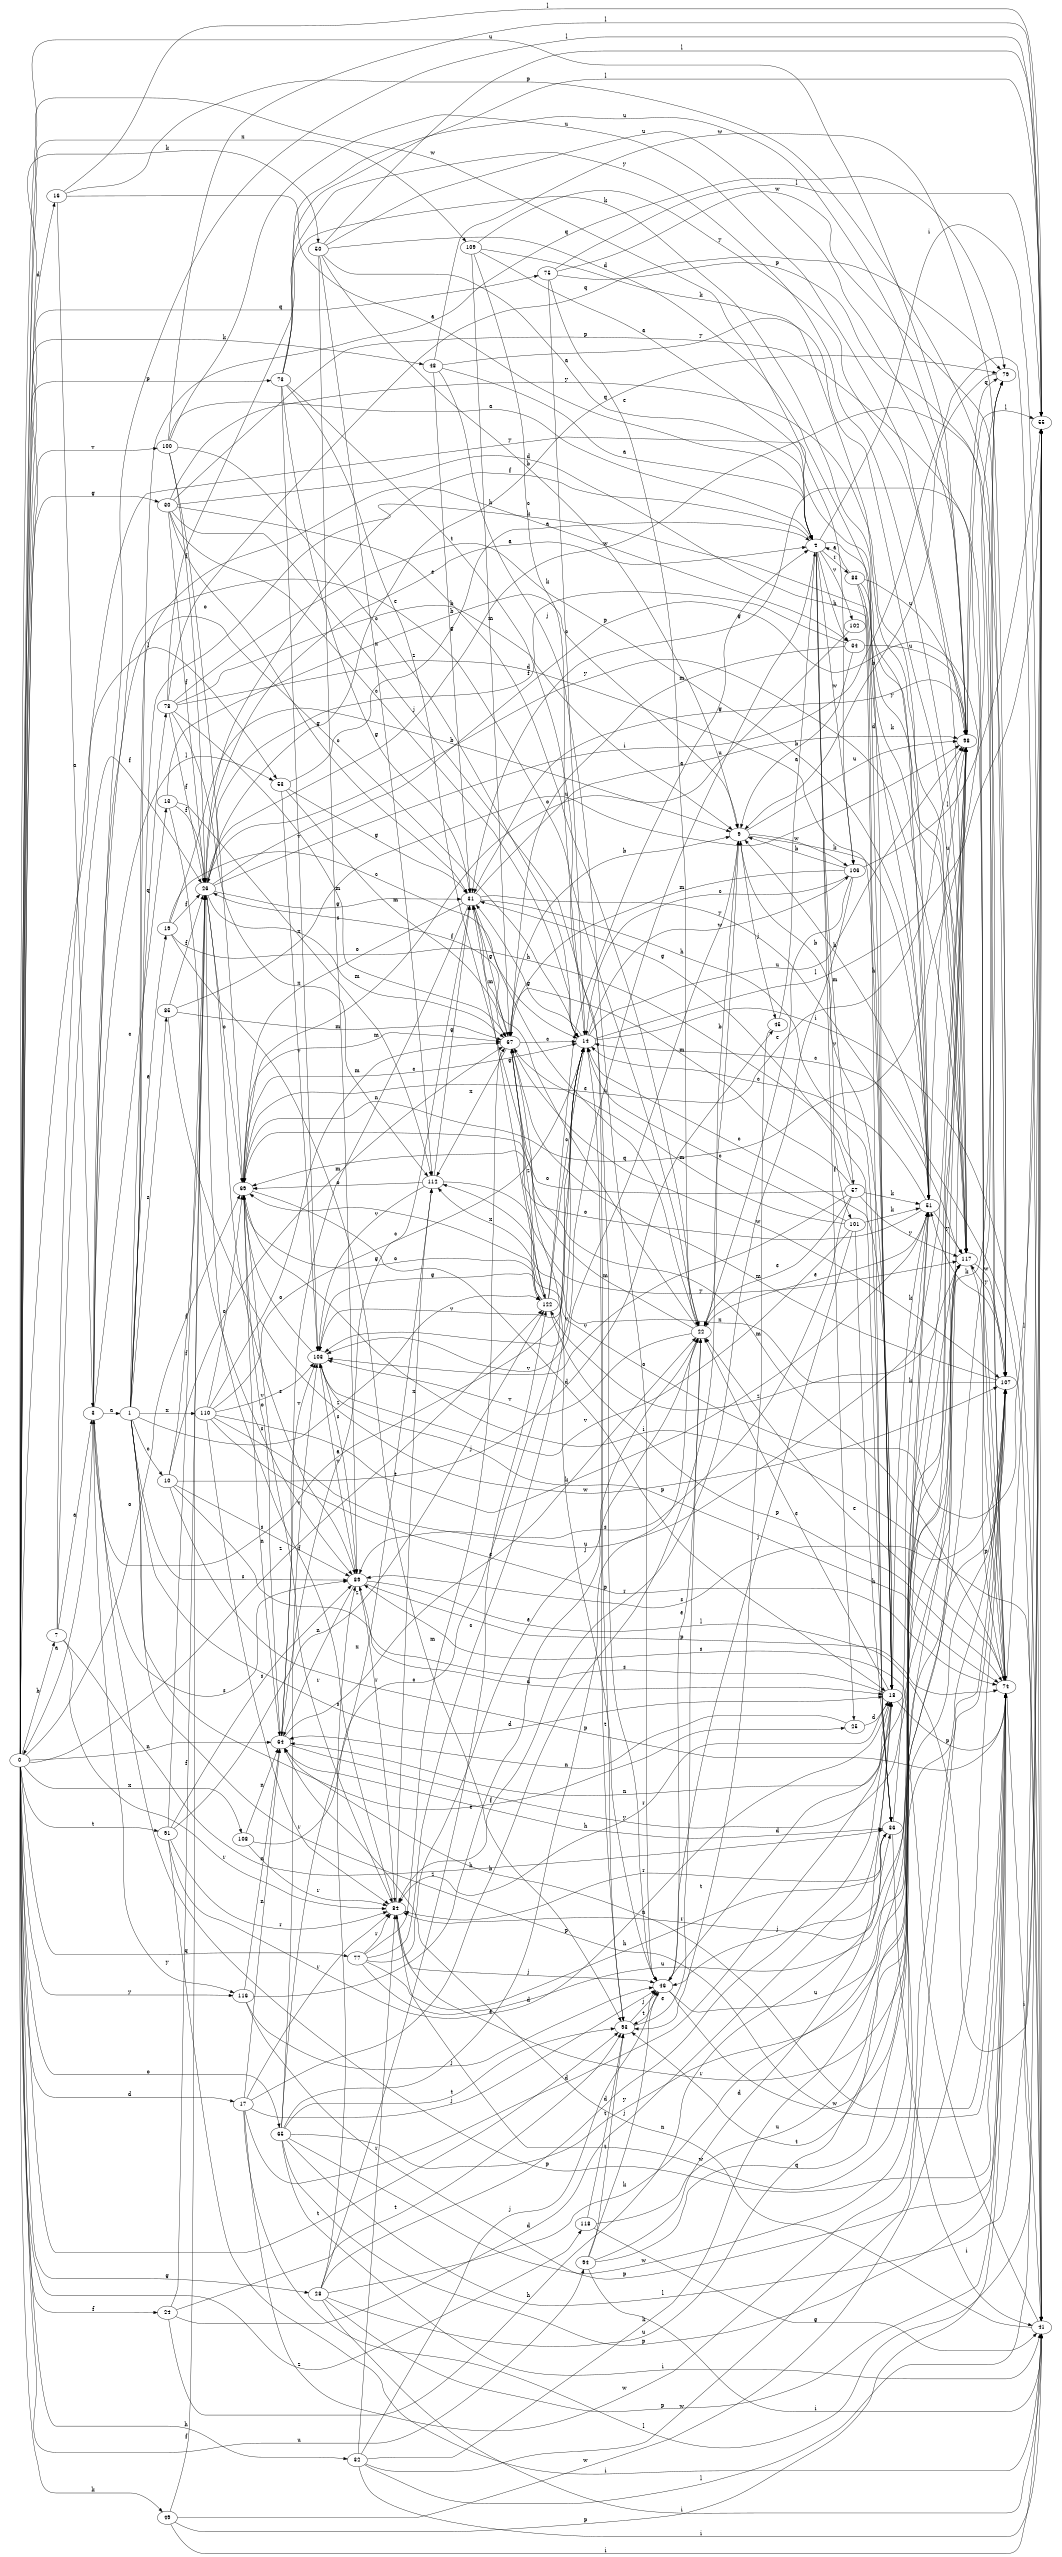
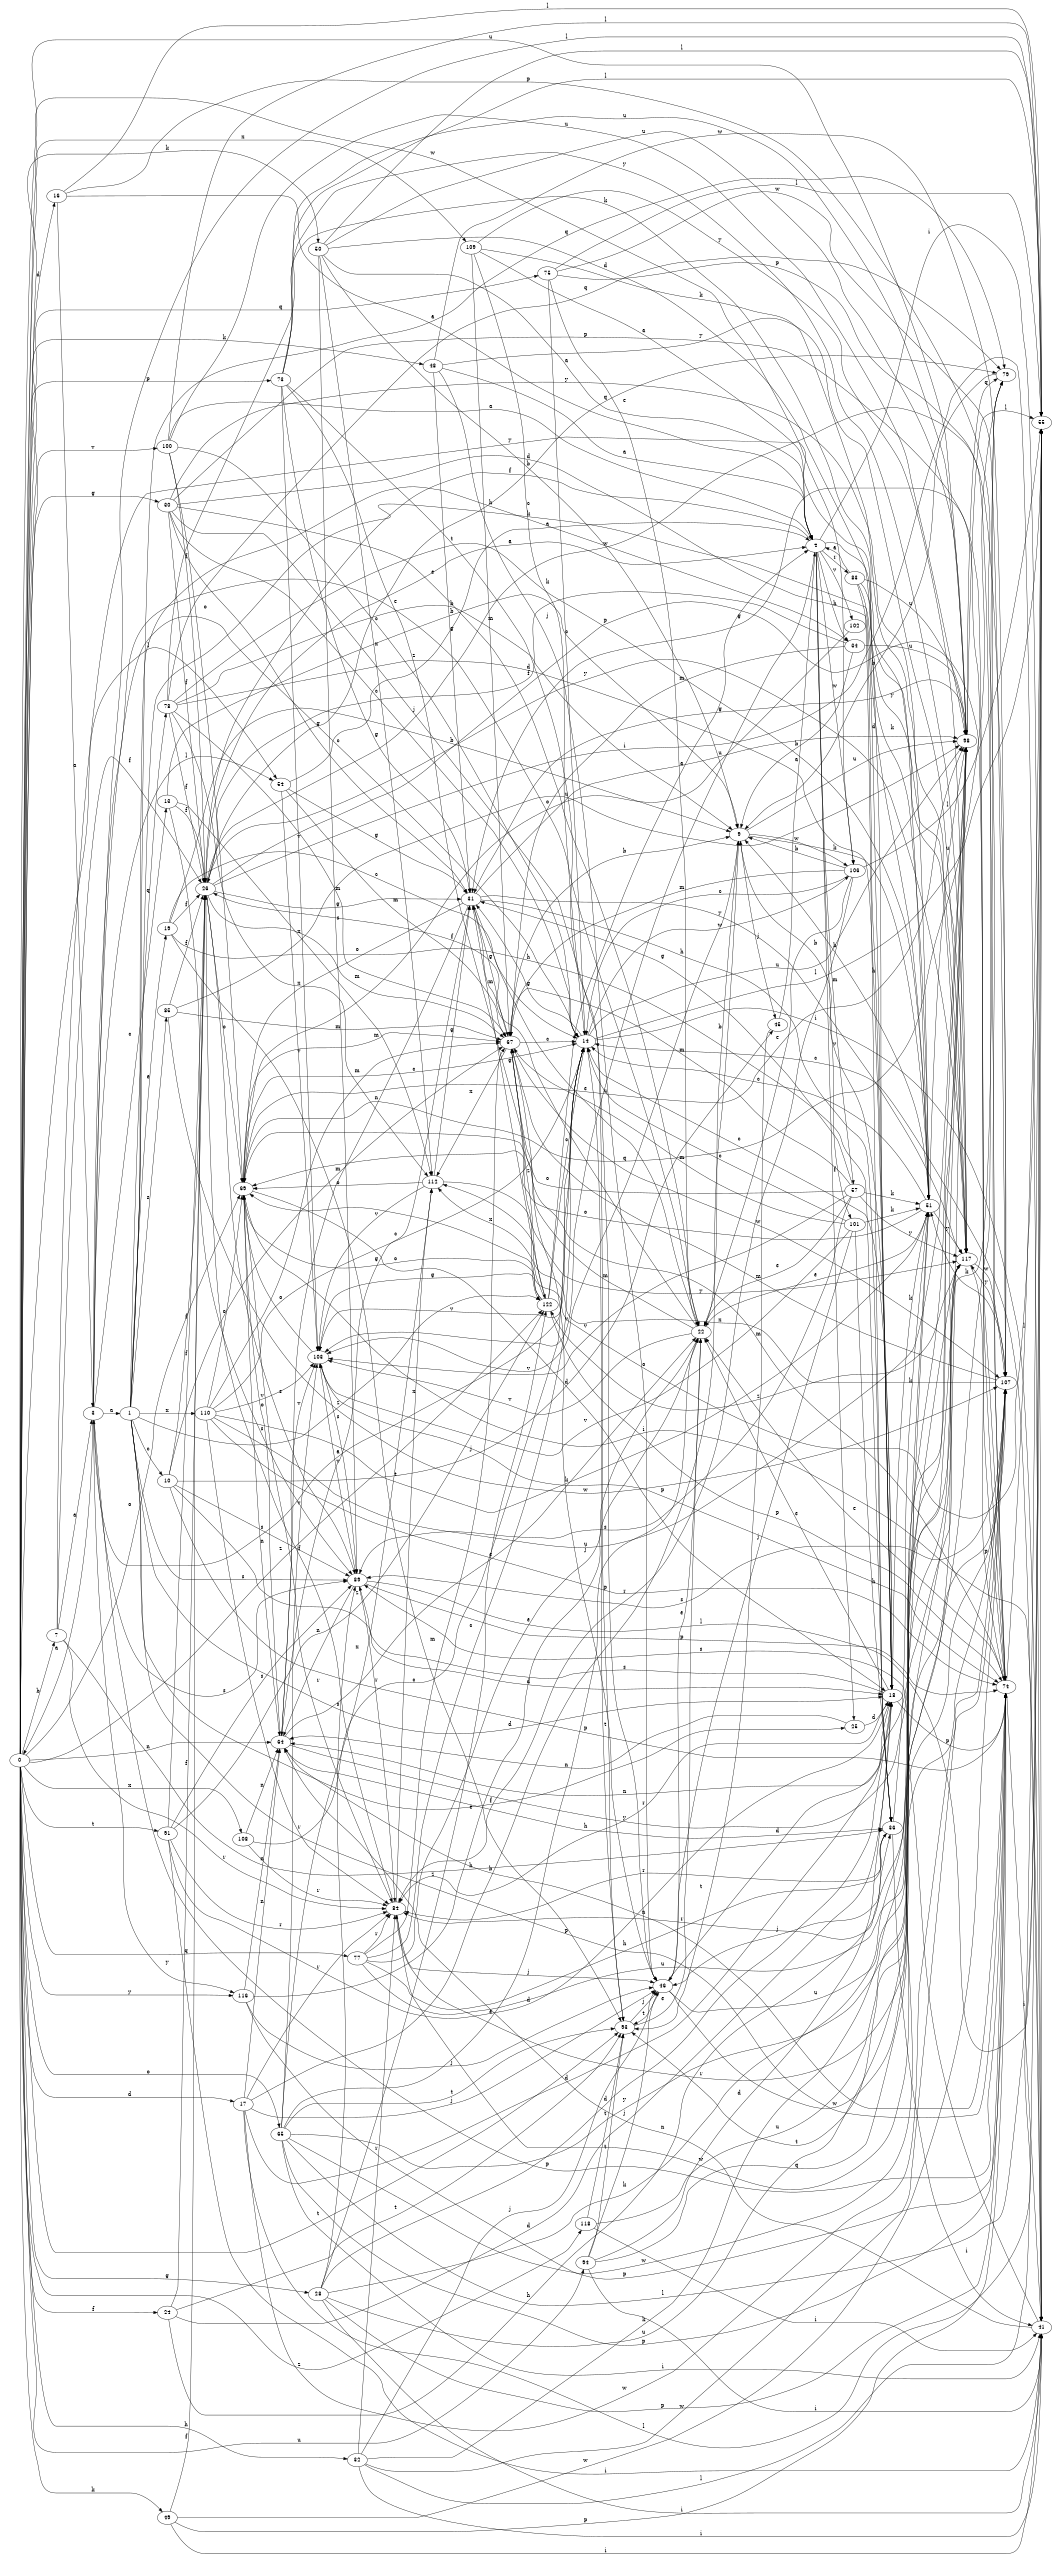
(281, 785) -> (281, 785)
(816, 2320) -> (816, 2320)
